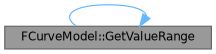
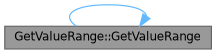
(108, 38) -> (108, 38)
